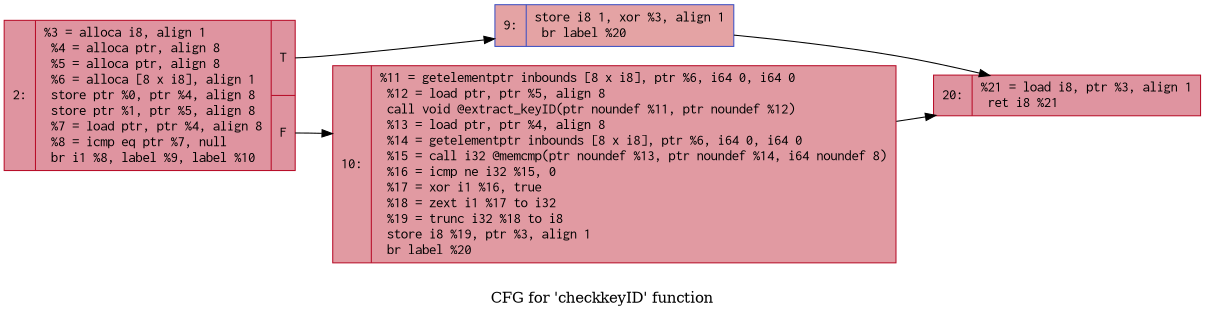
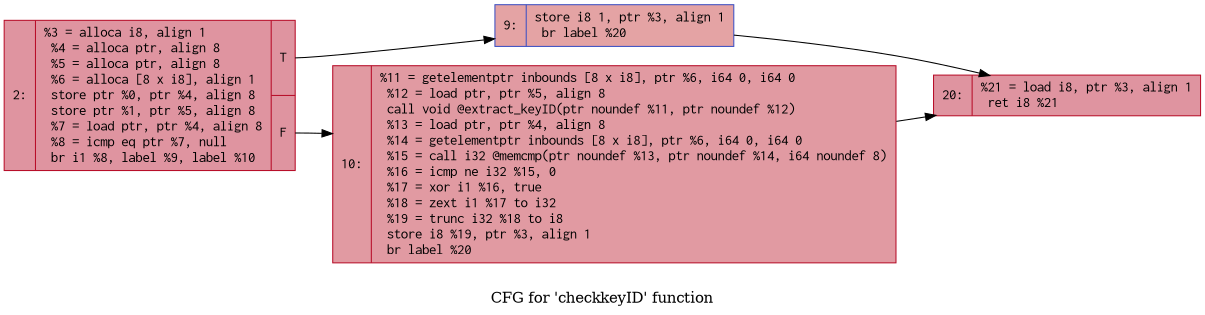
(630, 17) -> (630, 17)
